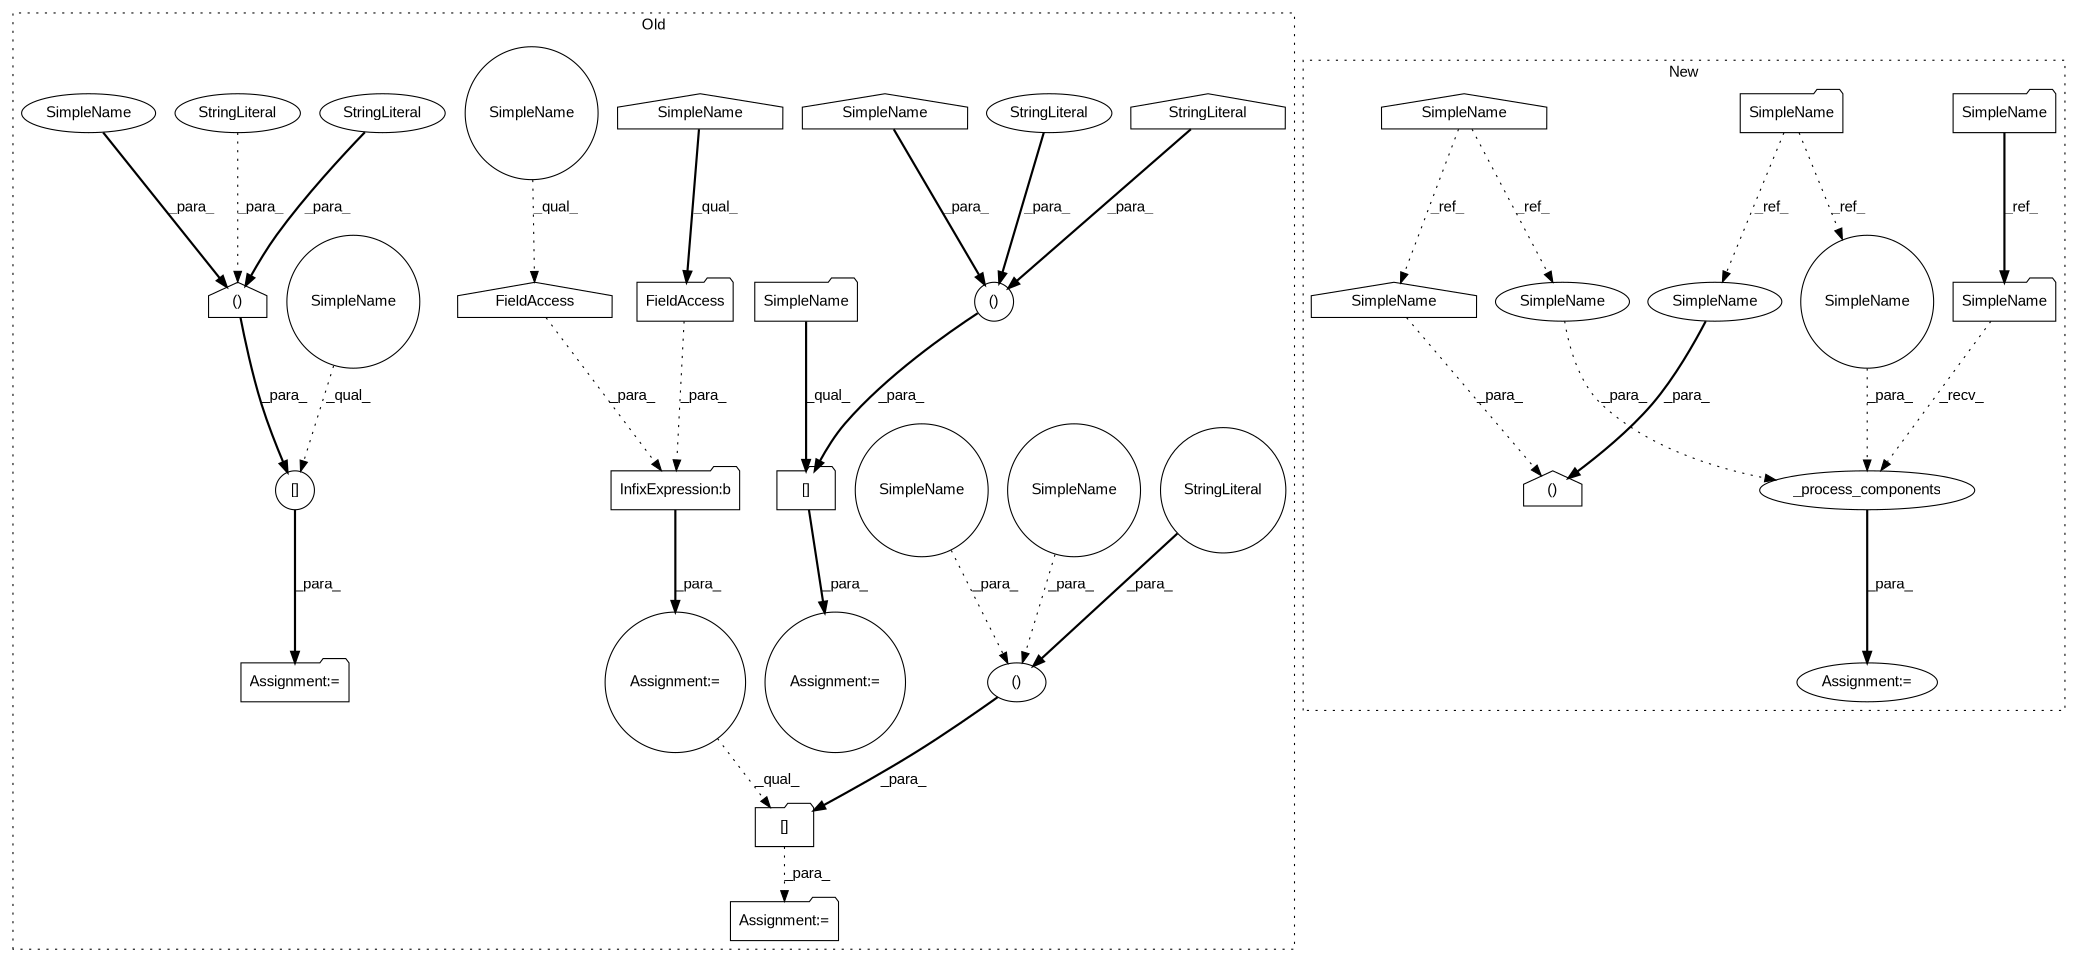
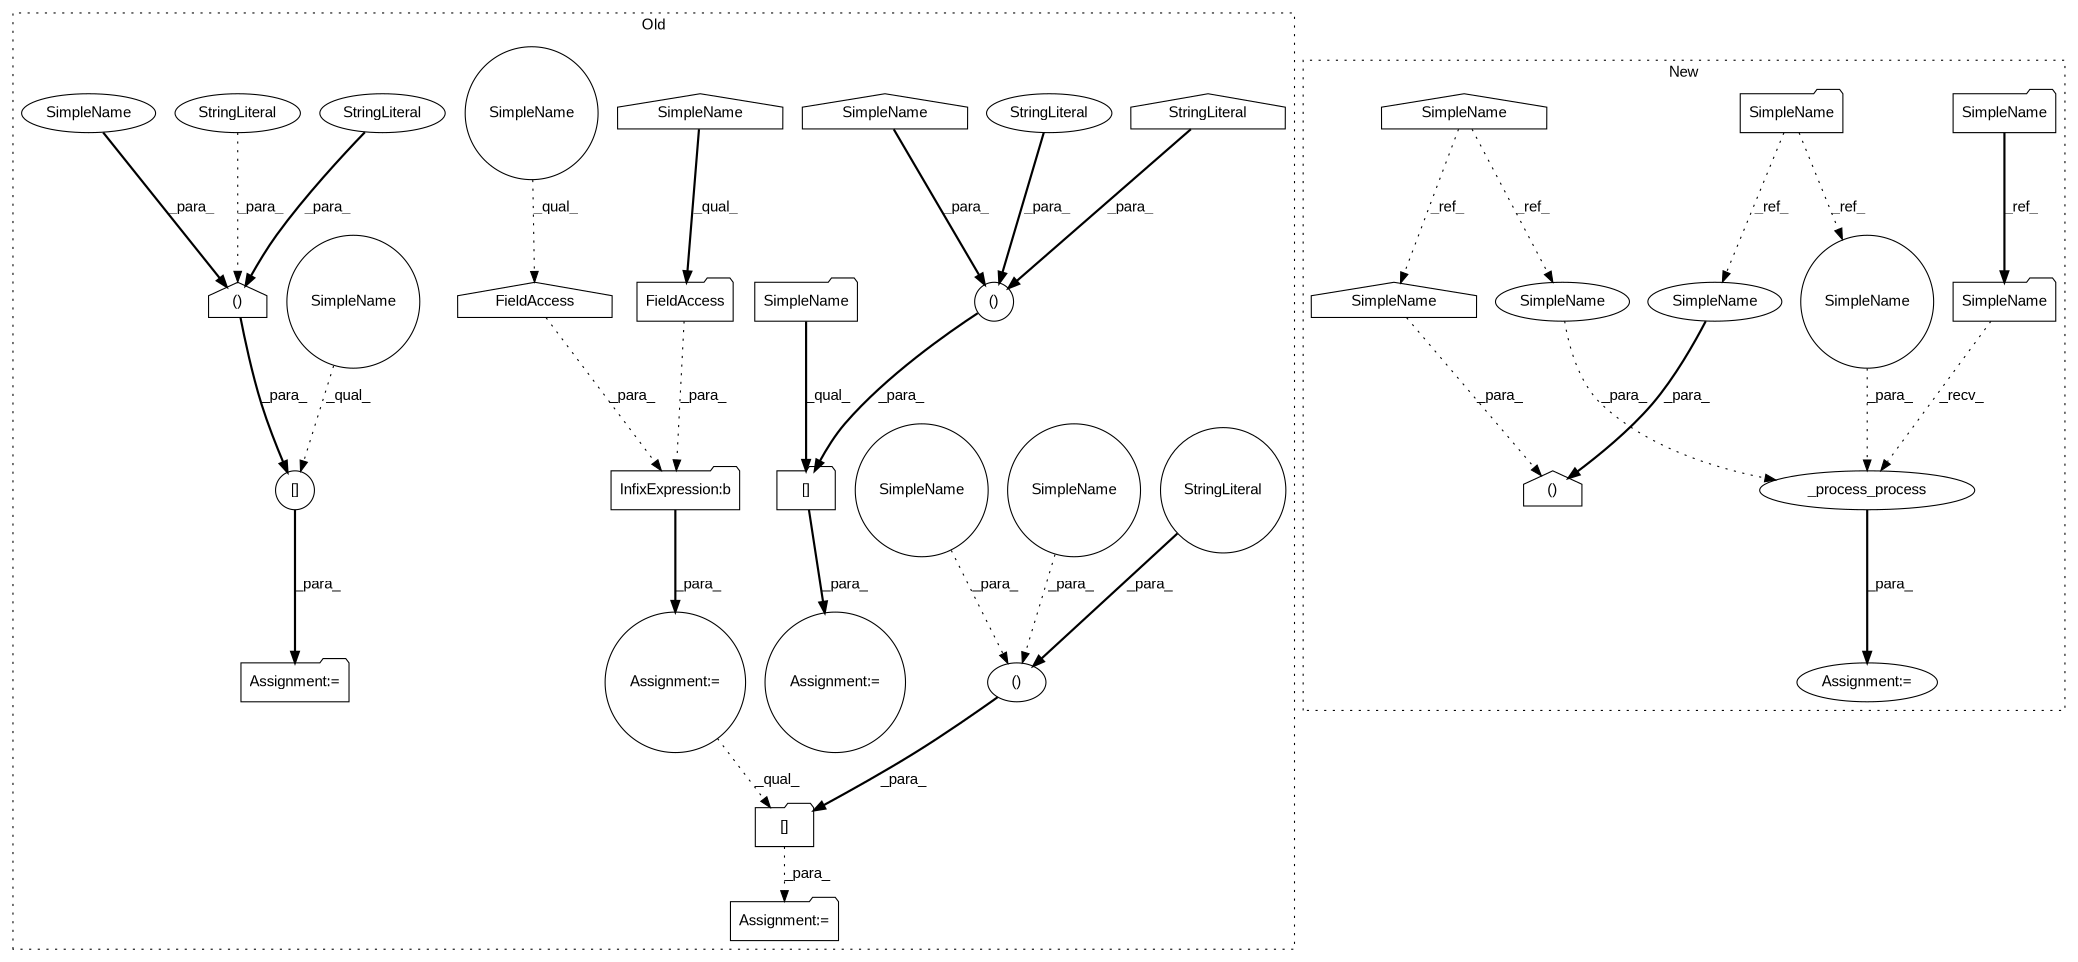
(1867, 490) -> (1867, 490)
